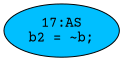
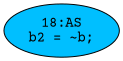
(62, 31) -> (62, 31)
